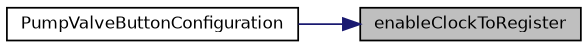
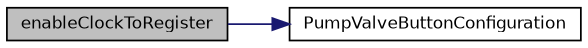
(321, 24) -> (250, 24)
